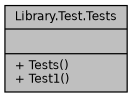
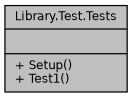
(42, 65) -> (44, 65)
